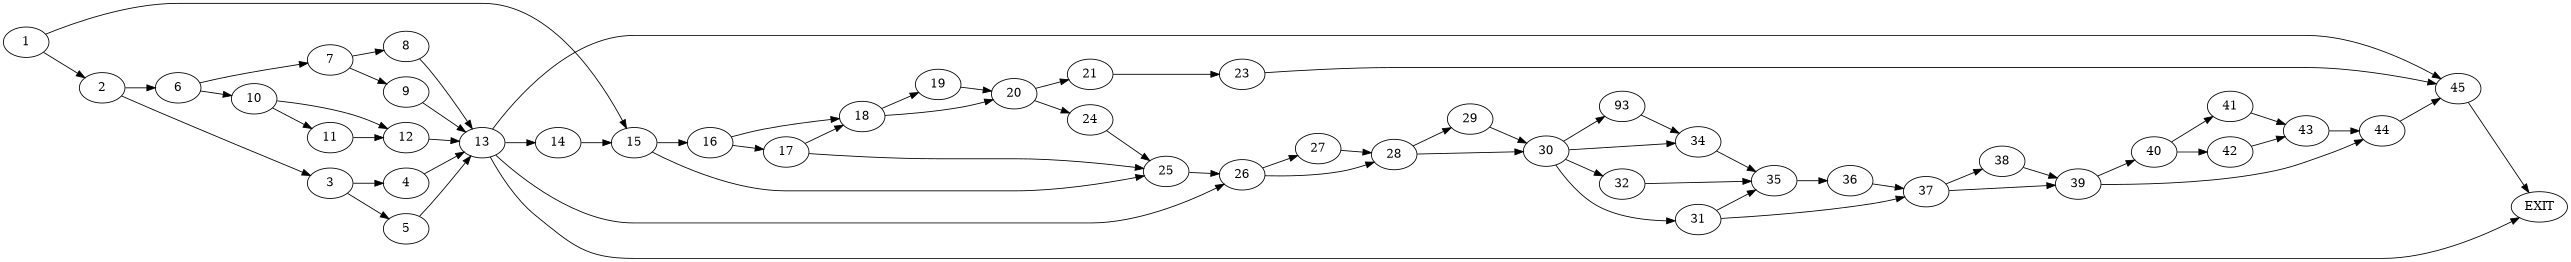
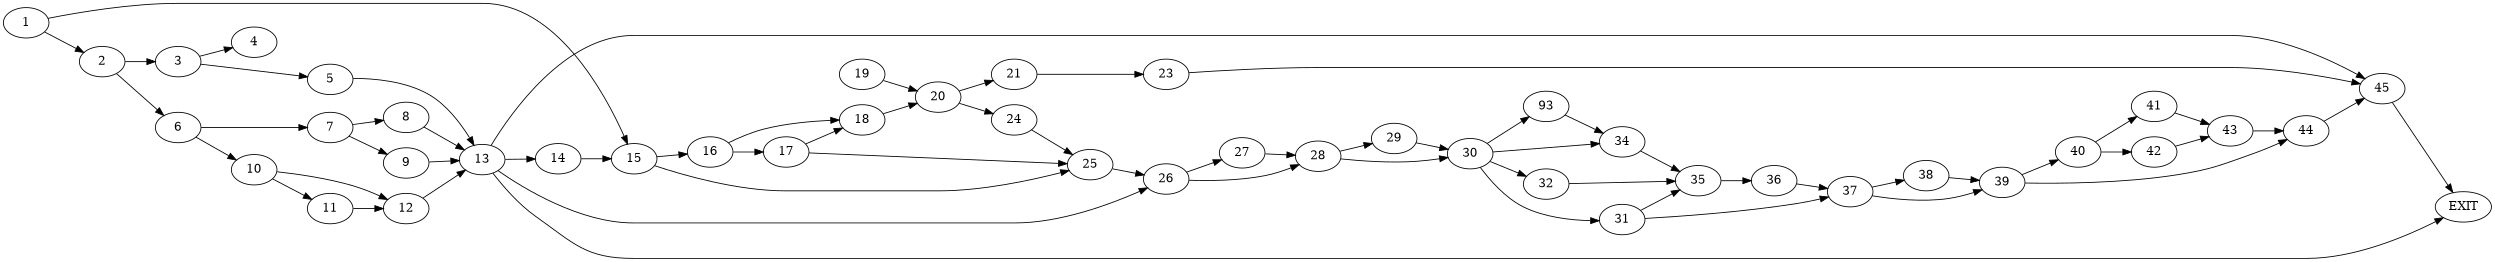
(896, 102) -> none
(441, 165) -> none
